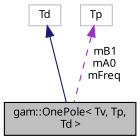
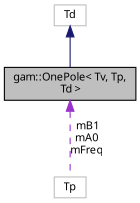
(83, 69) -> (70, 144)
